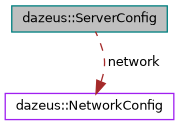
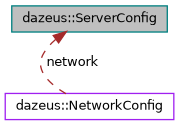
(104, 56) -> (42, 69)
